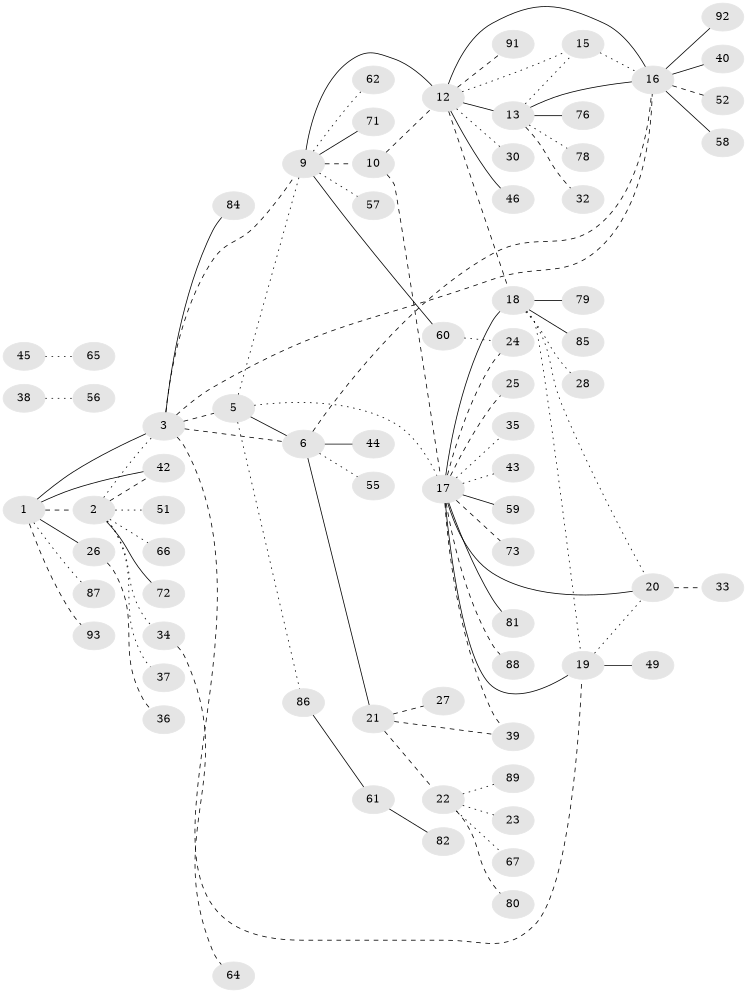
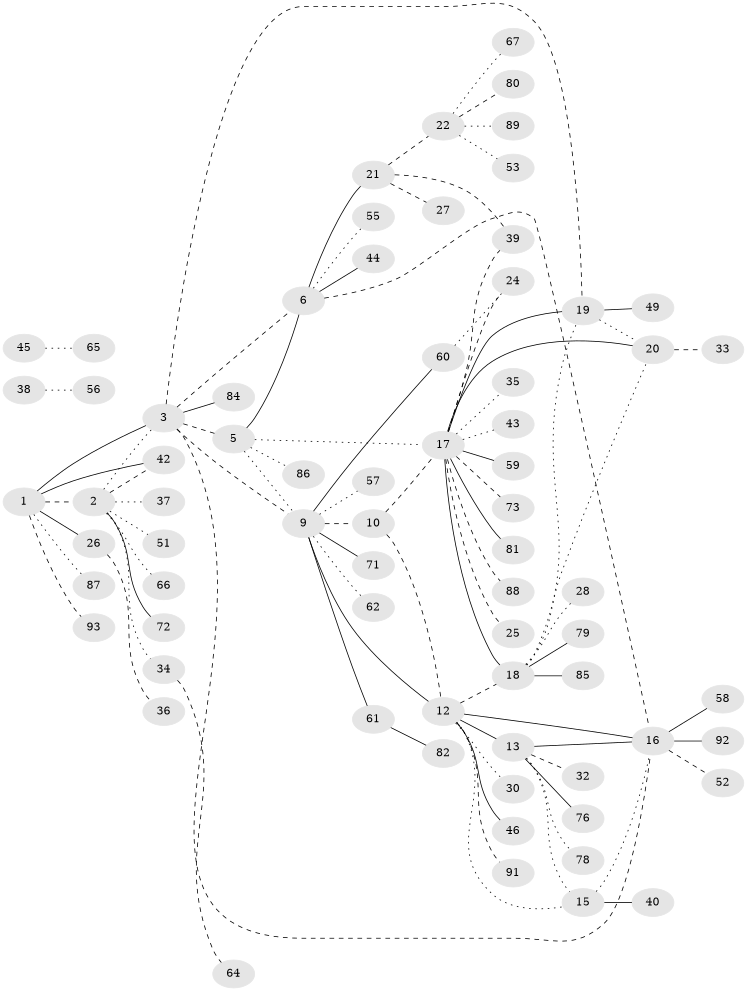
(688, 69) -> (622, 903)
(338, 751) -> (337, 622)
(513, 821) -> (513, 168)
